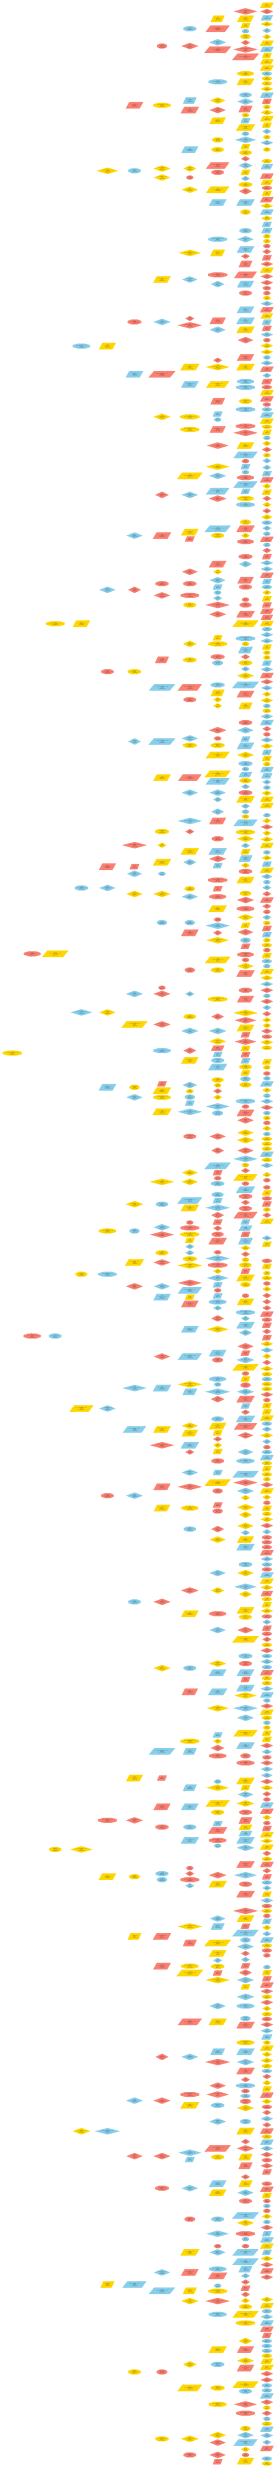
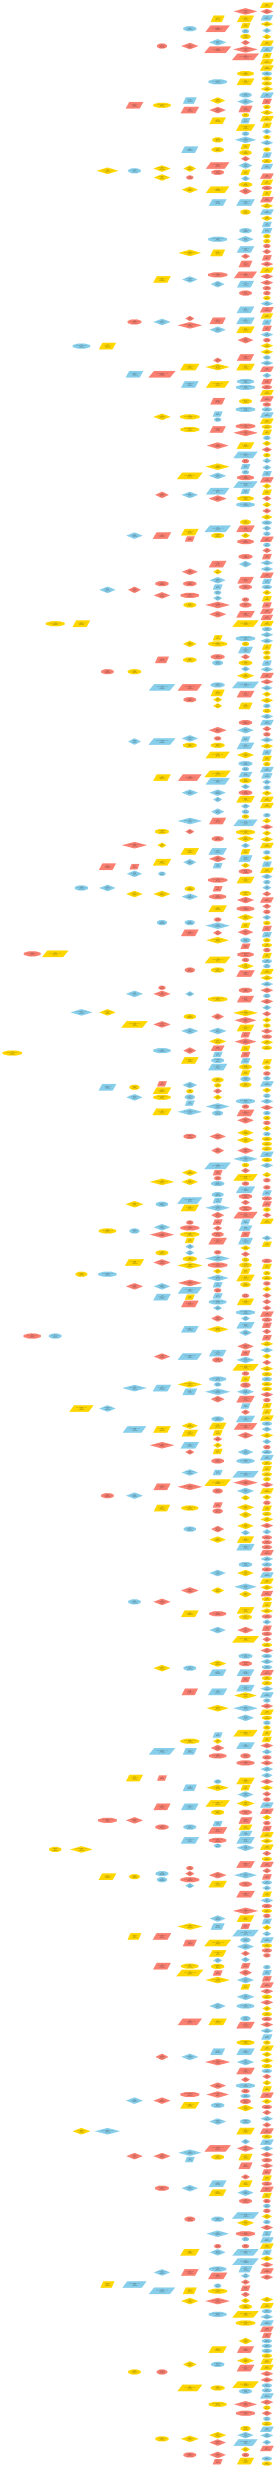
none -> (267, 155)
(267, 1193) -> (267, 1193)
(246, 1271) -> (246, 1271)
(267, 1973) -> (267, 1973)
(246, 2142) -> (246, 2142)
none -> (267, 2178)
